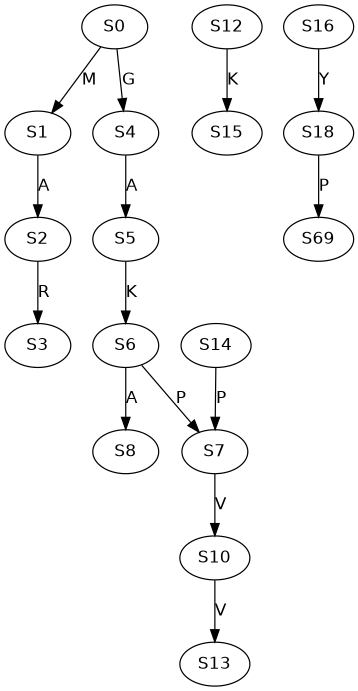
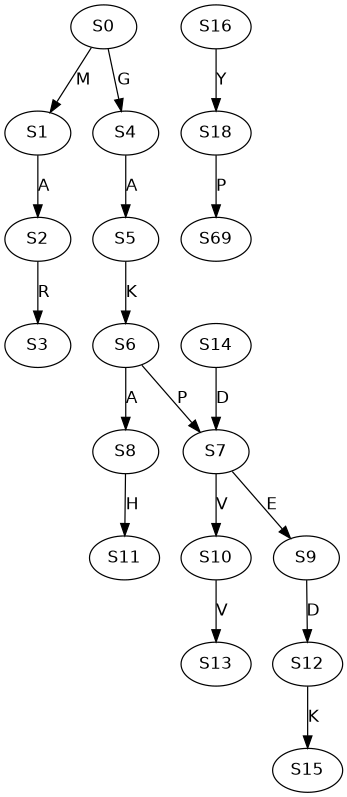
(222, 399) -> (223, 399)
none -> (125, 558)
none -> (306, 558)
